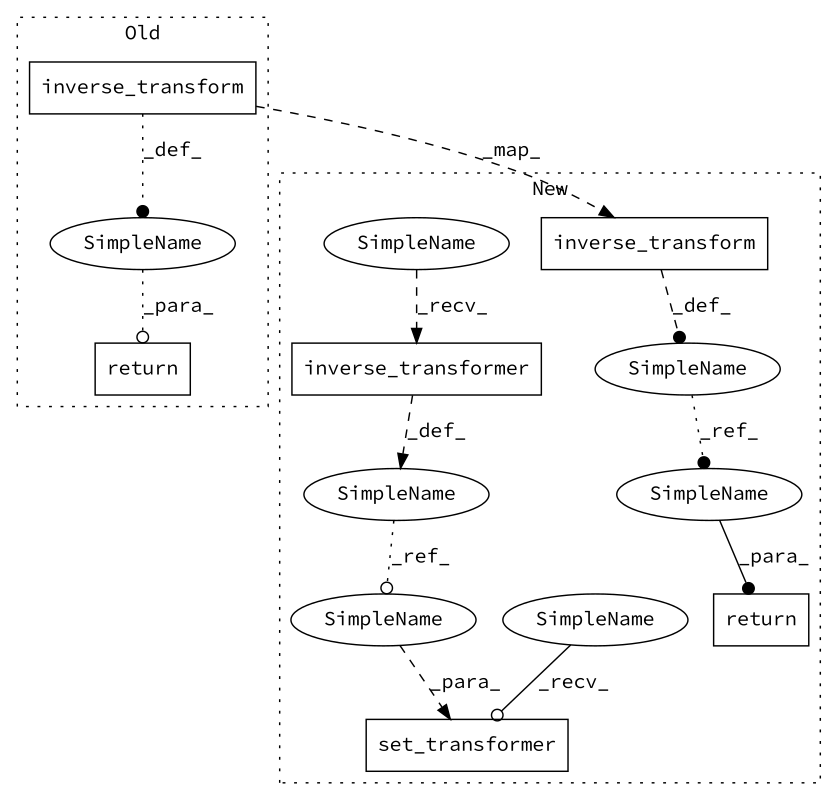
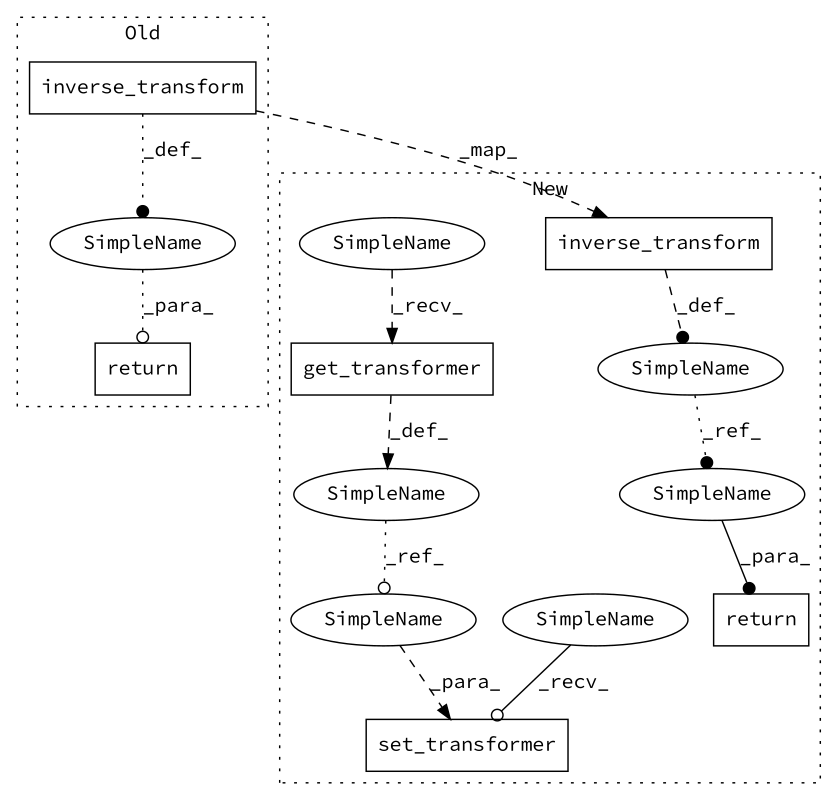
(417, 369) -> (392, 369)
